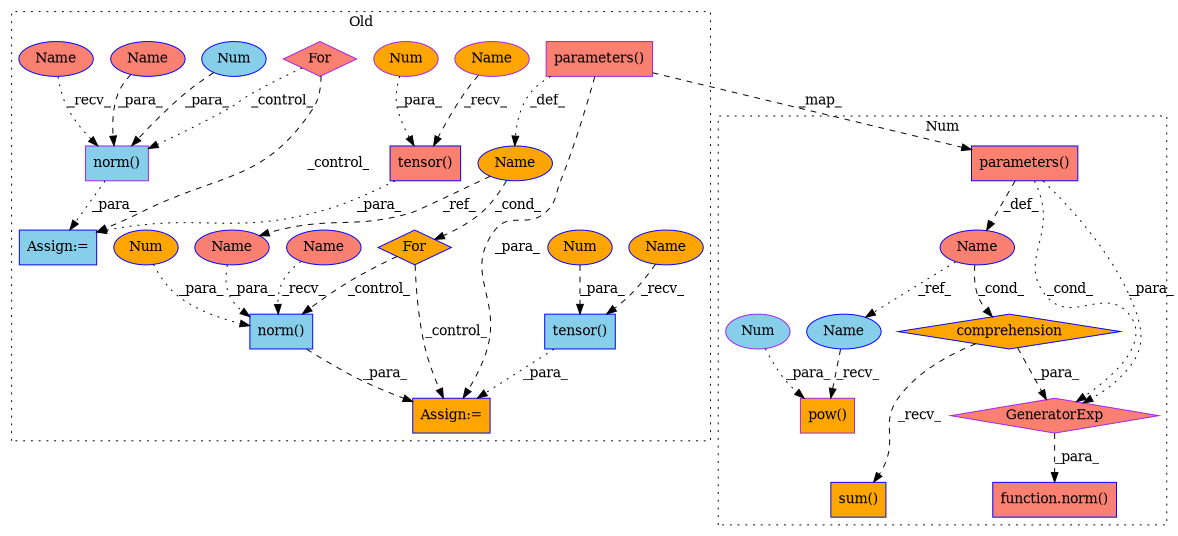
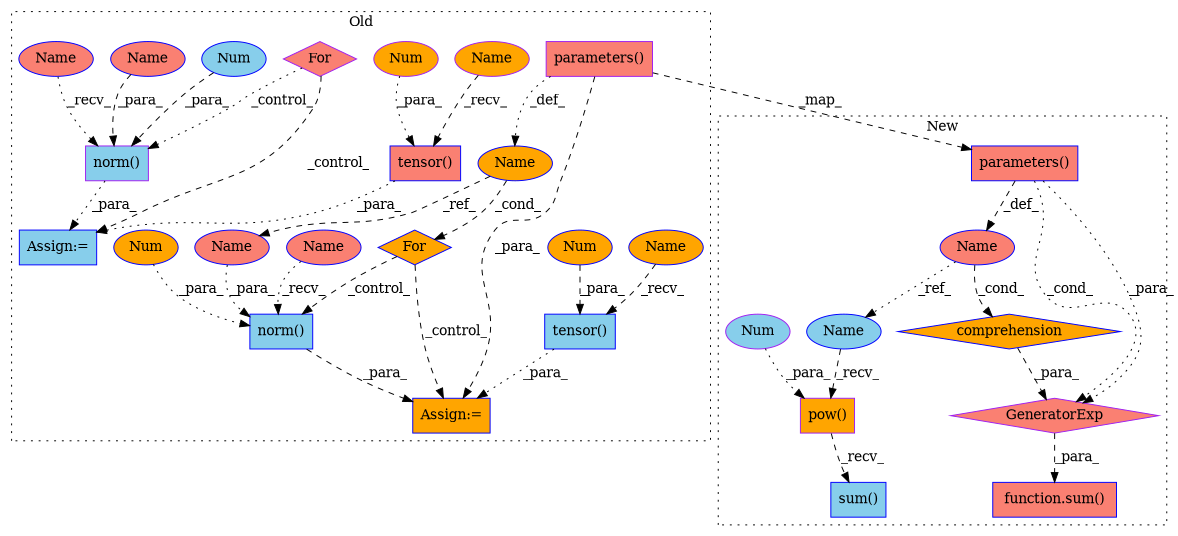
(942, 127) -> (942, 127)
(903, 392) -> (837, 454)
(858, 500) -> (858, 500)
(1055, 500) -> (1055, 500)
